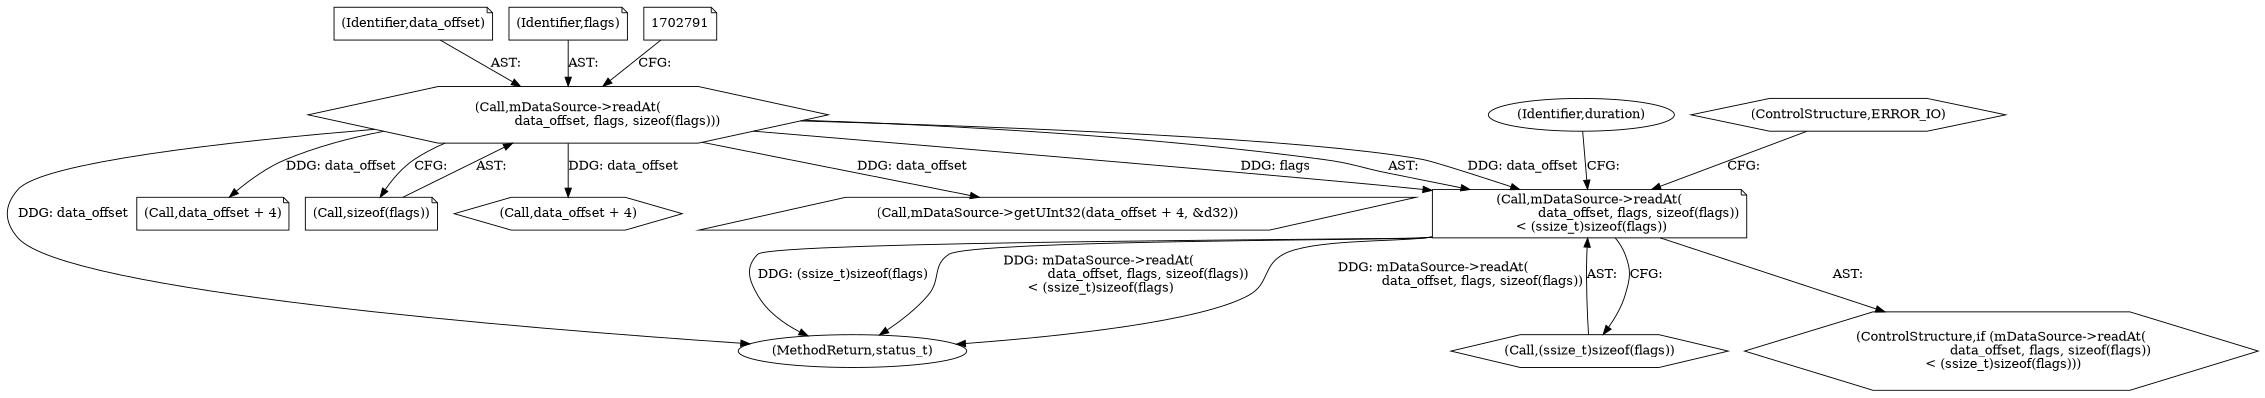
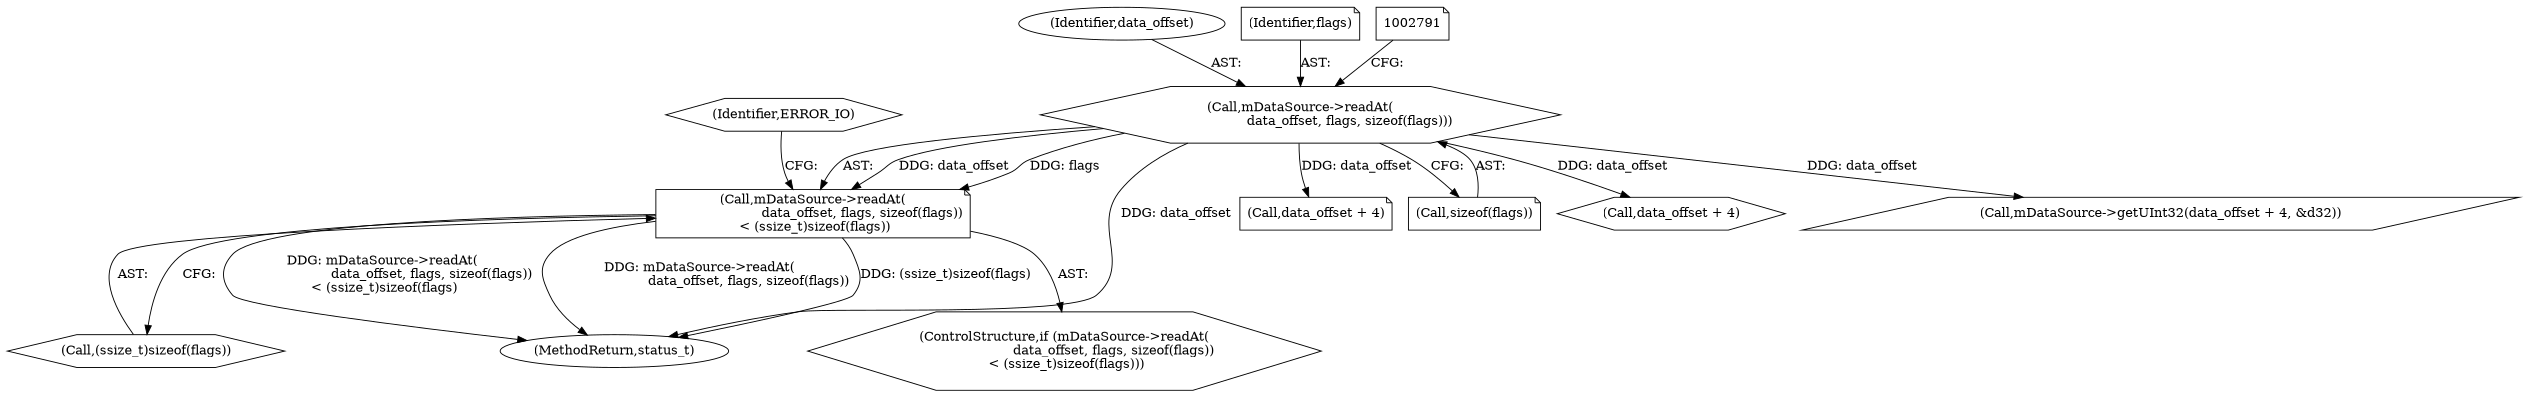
(413, 24) -> (1122, 24)
(680, 24) -> (1412, 24)
(1581, 115) -> none
(1848, 115) -> (784, 115)
